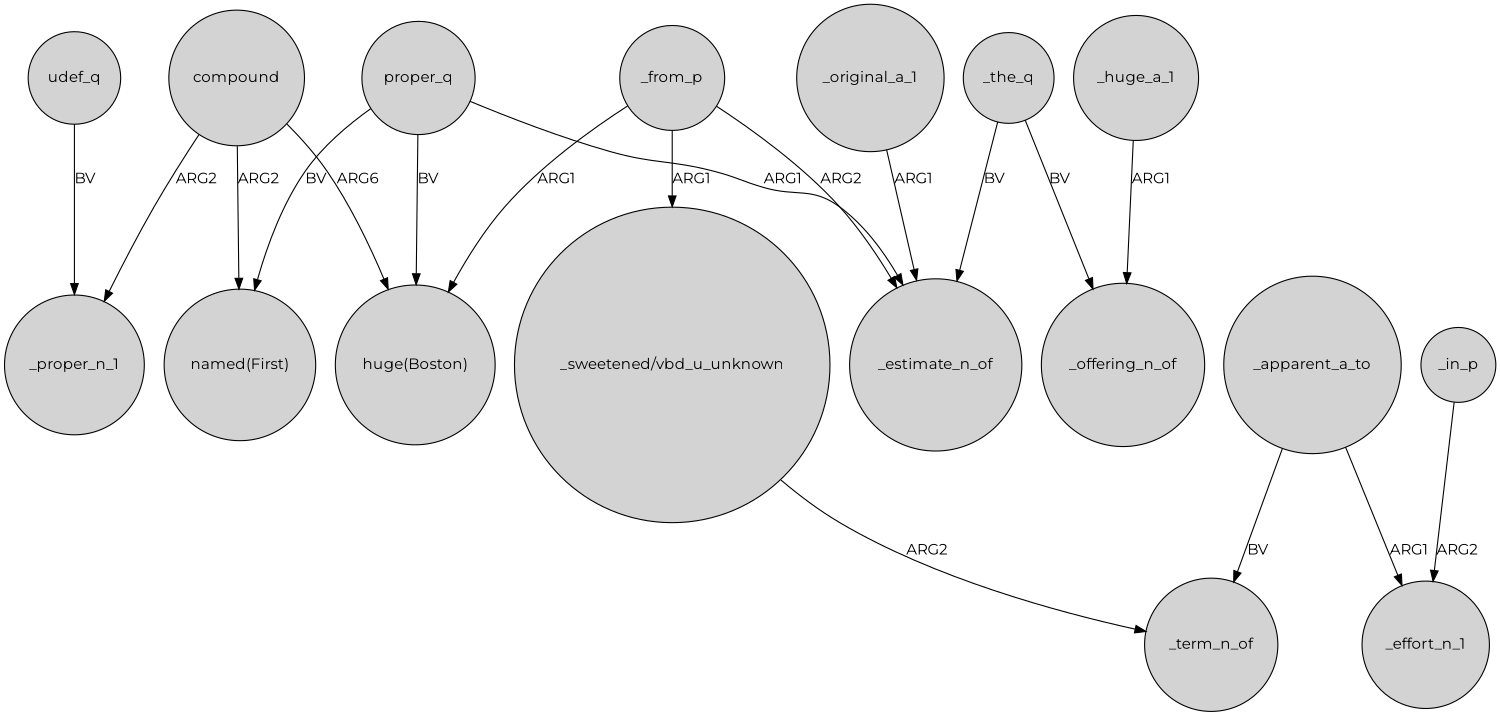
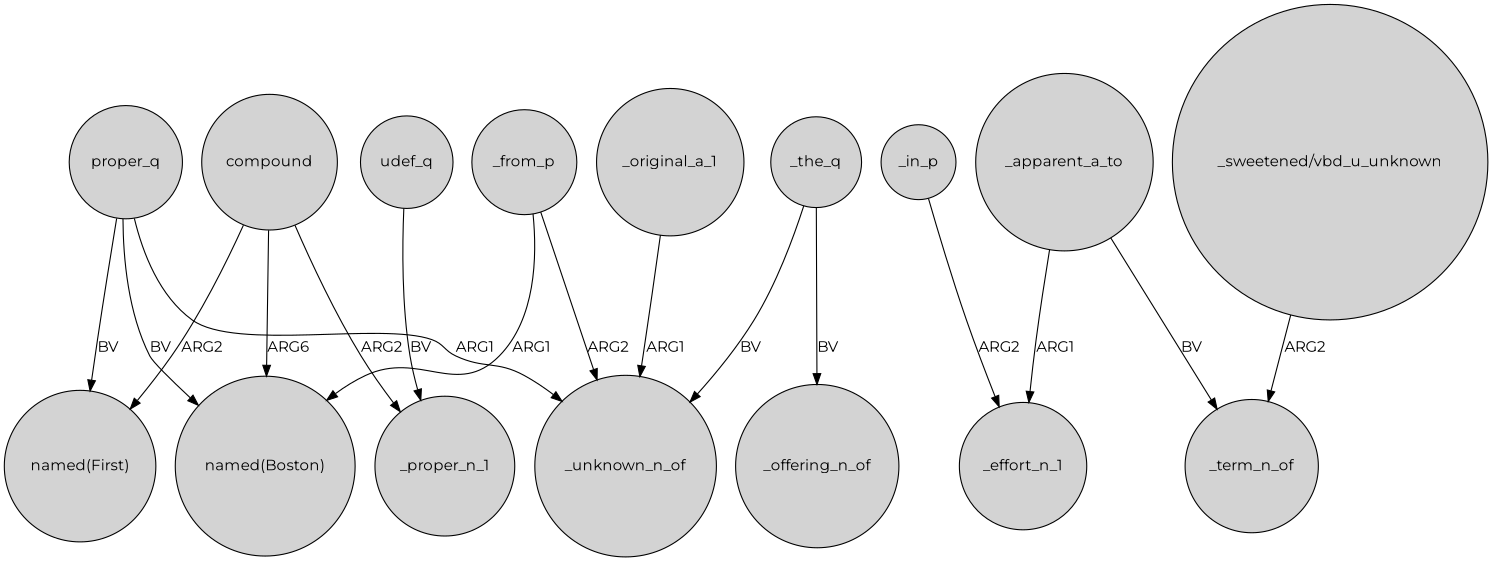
(1136, 78) -> none
(672, 170) -> none
(415, 365) -> (265, 466)
(936, 365) -> (626, 466)
